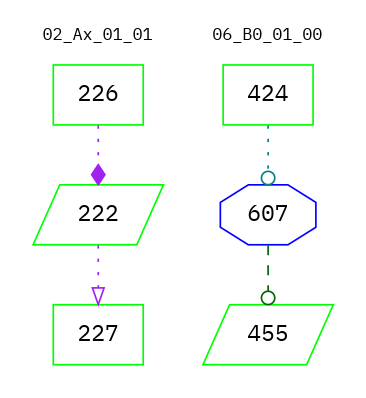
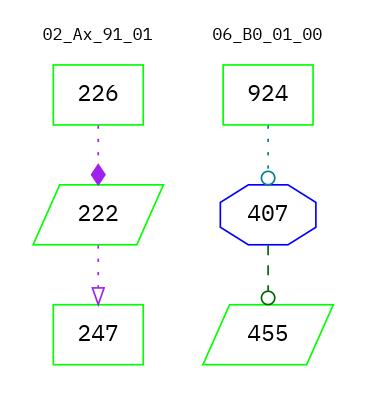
(98, 36) -> (98, 36)
(268, 95) -> (268, 95)
(268, 215) -> (268, 215)
(98, 335) -> (98, 335)
